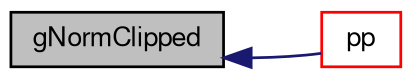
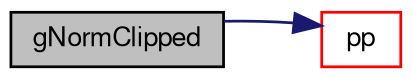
(286, 57) -> (259, 21)
